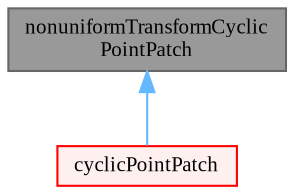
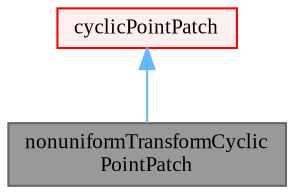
(147, 119) -> (147, 96)
